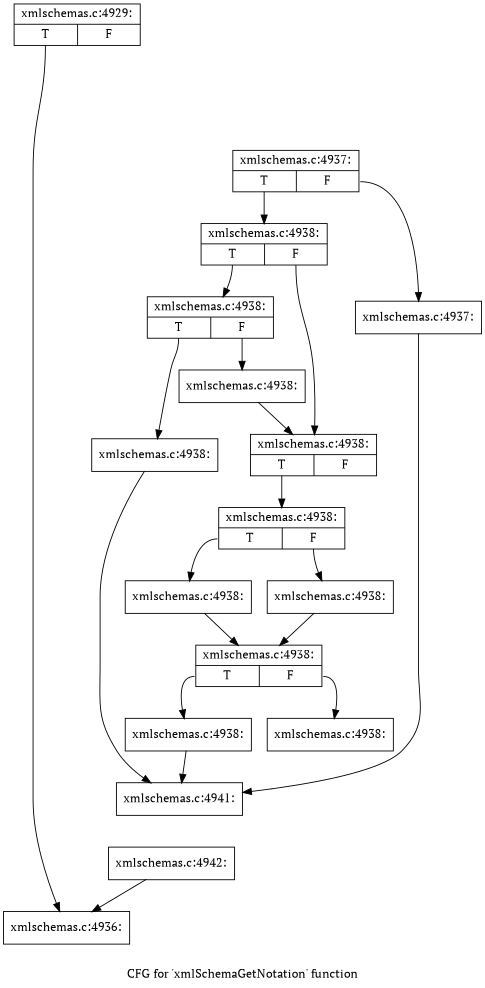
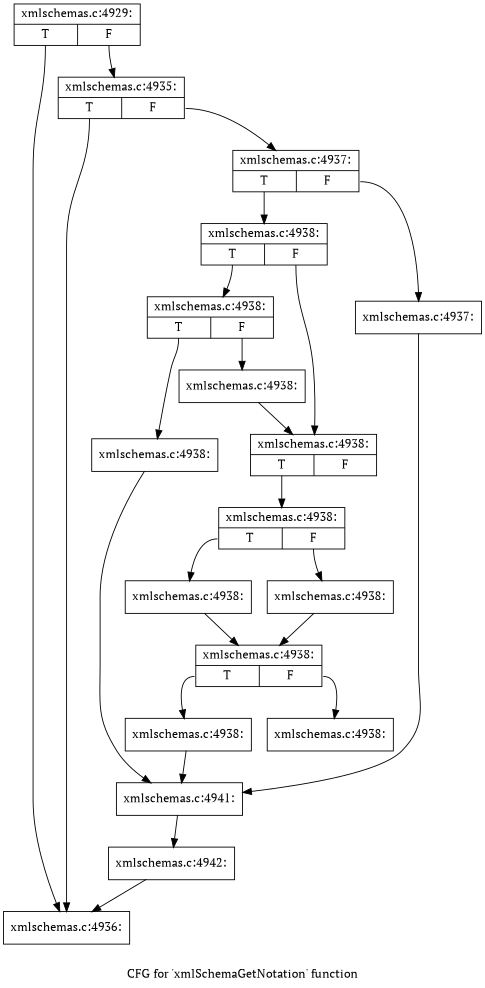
none -> (121, 98)
none -> (176, 827)
